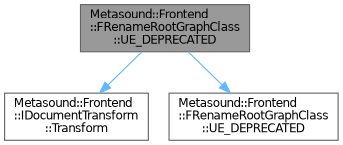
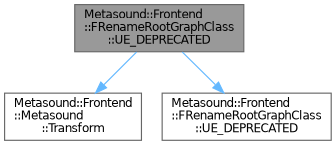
(76, 117) -> (73, 117)
